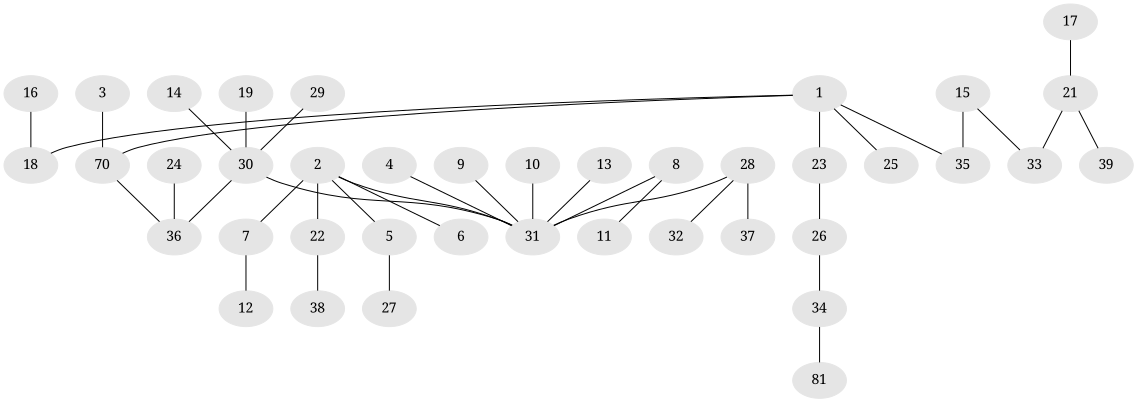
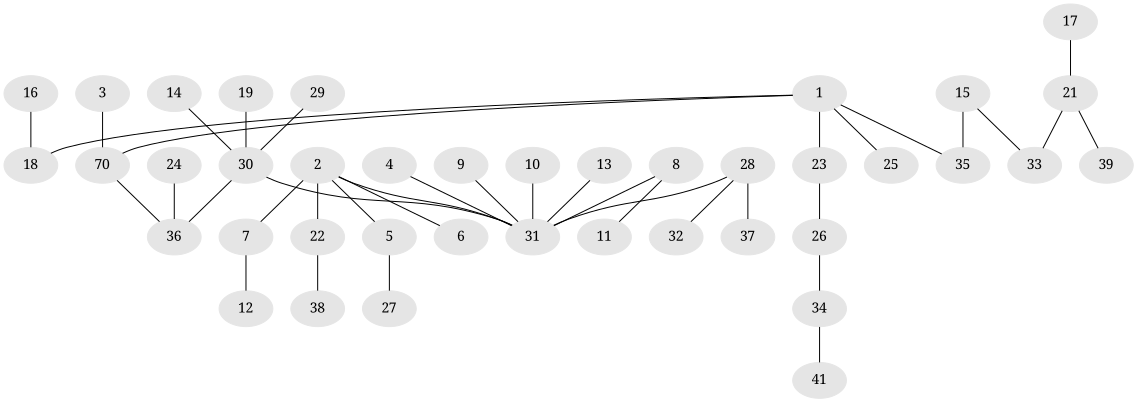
(820, 380) -> (820, 380)
